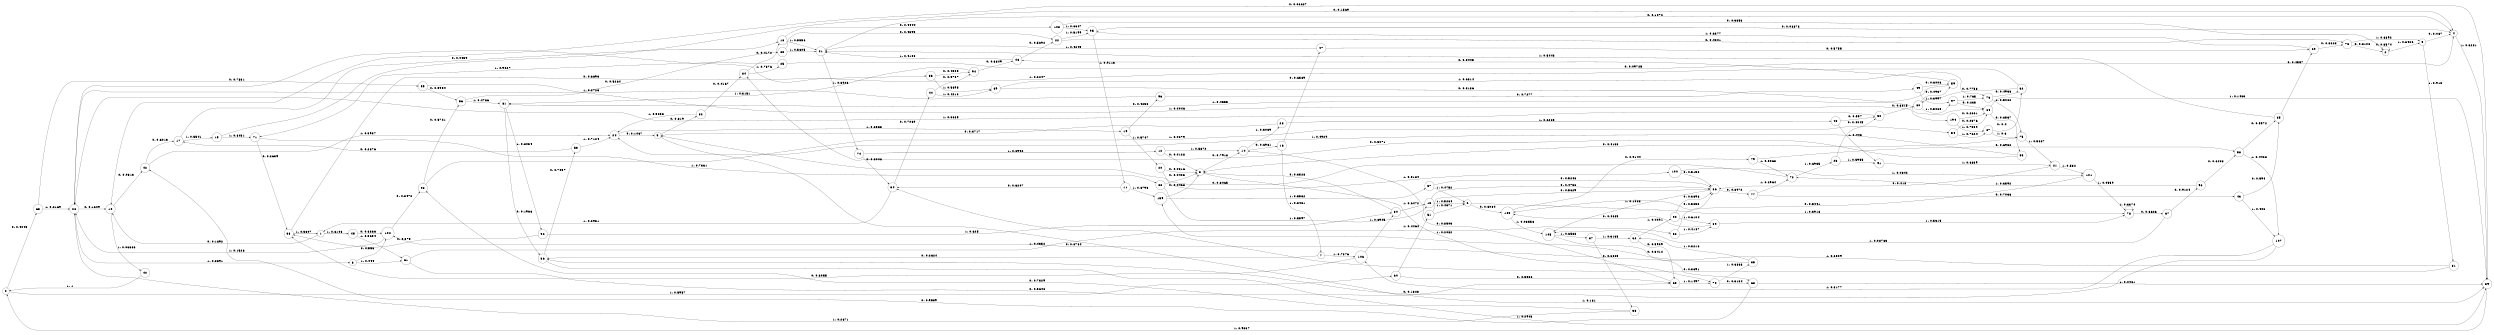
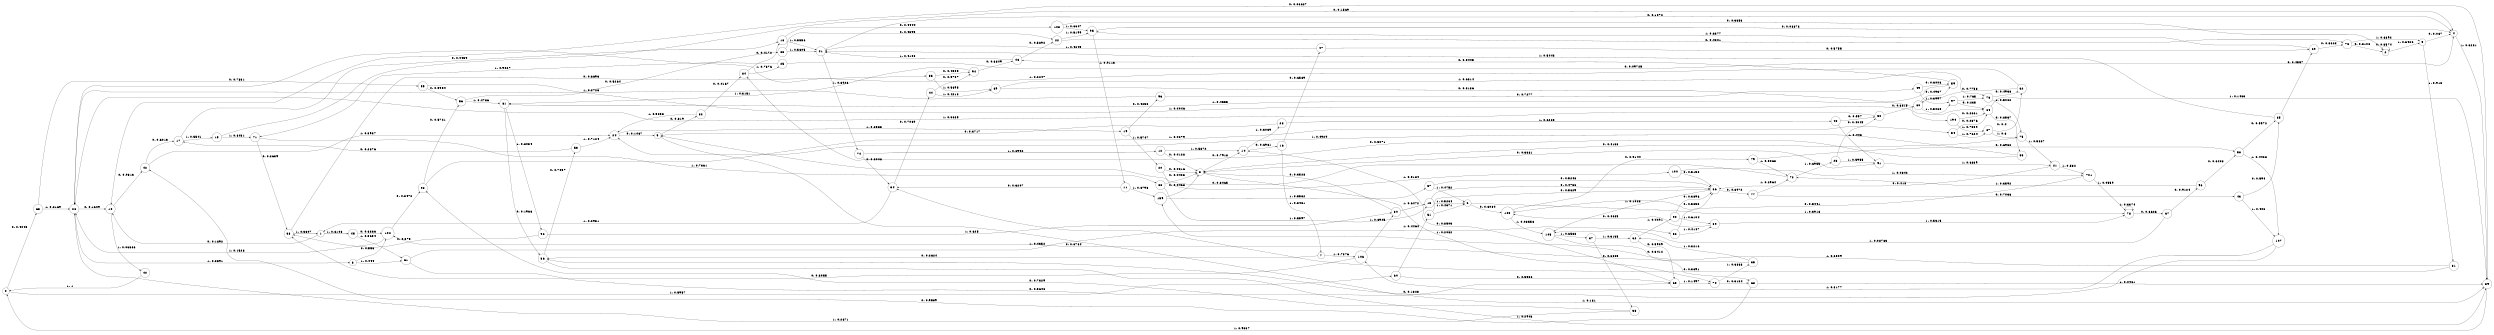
none -> (1541, 154)
(2089, 175) -> (2089, 175)
